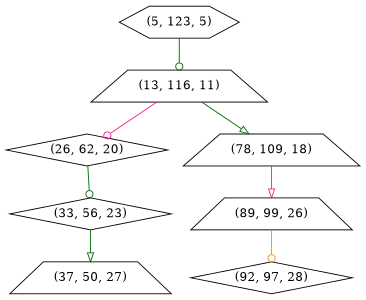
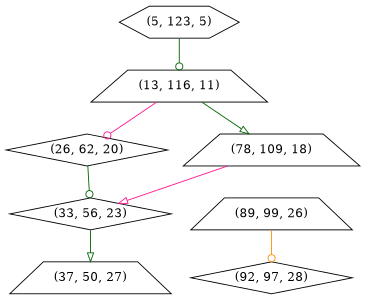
(272, 178) -> (177, 183)
